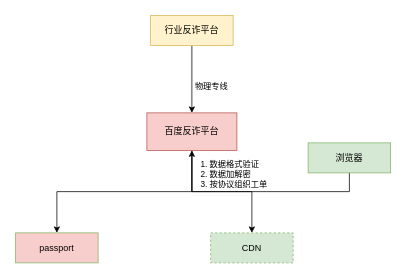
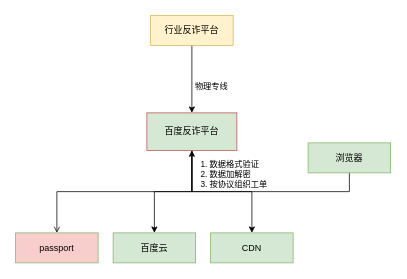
(192, 132) -> (192, 132)
none -> (154, 210)
(57, 226) -> (57, 228)
none -> (154, 248)
(252, 248) -> (252, 248)
